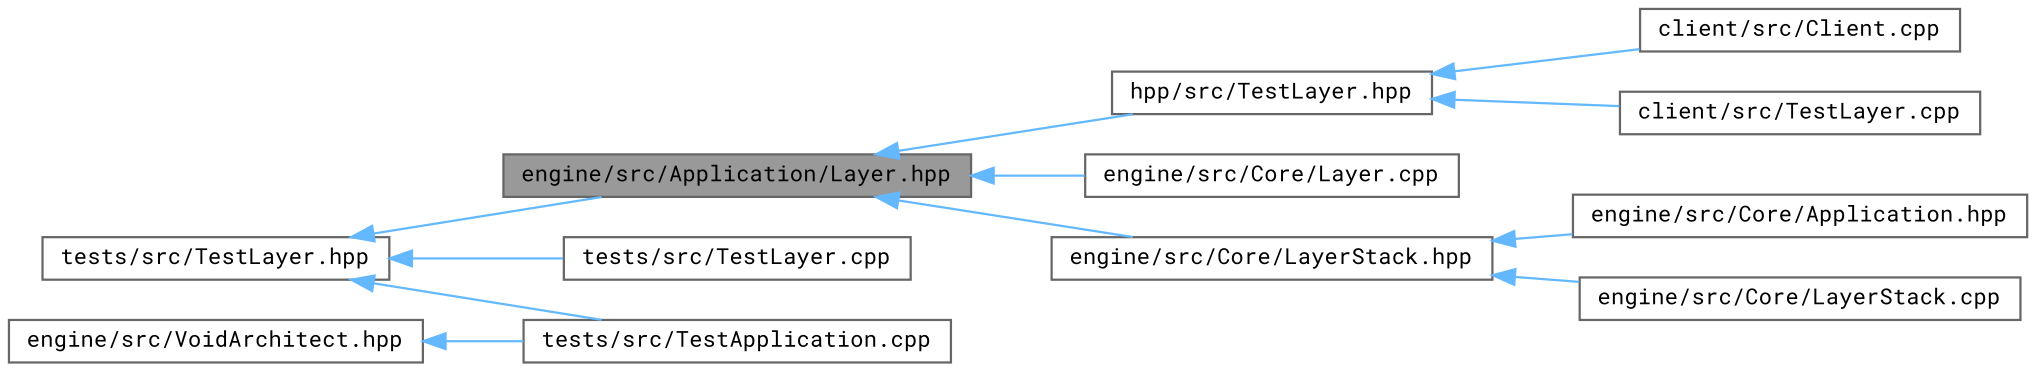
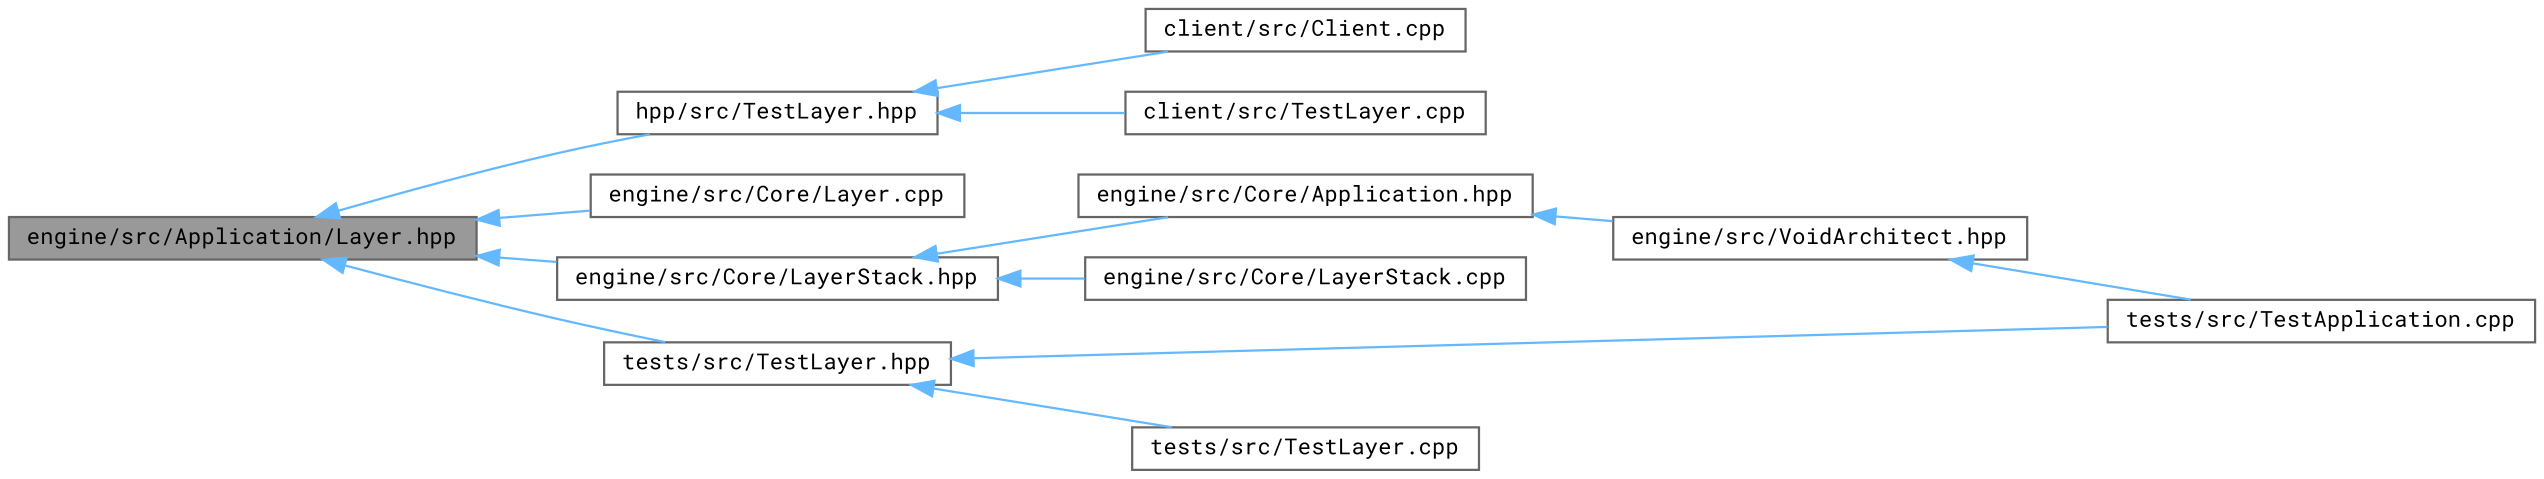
(487, 215) -> (504, 306)
none -> (1584, 219)
